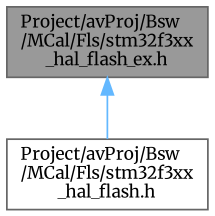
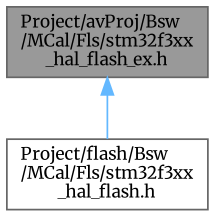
(107, 174) -> (107, 174)
